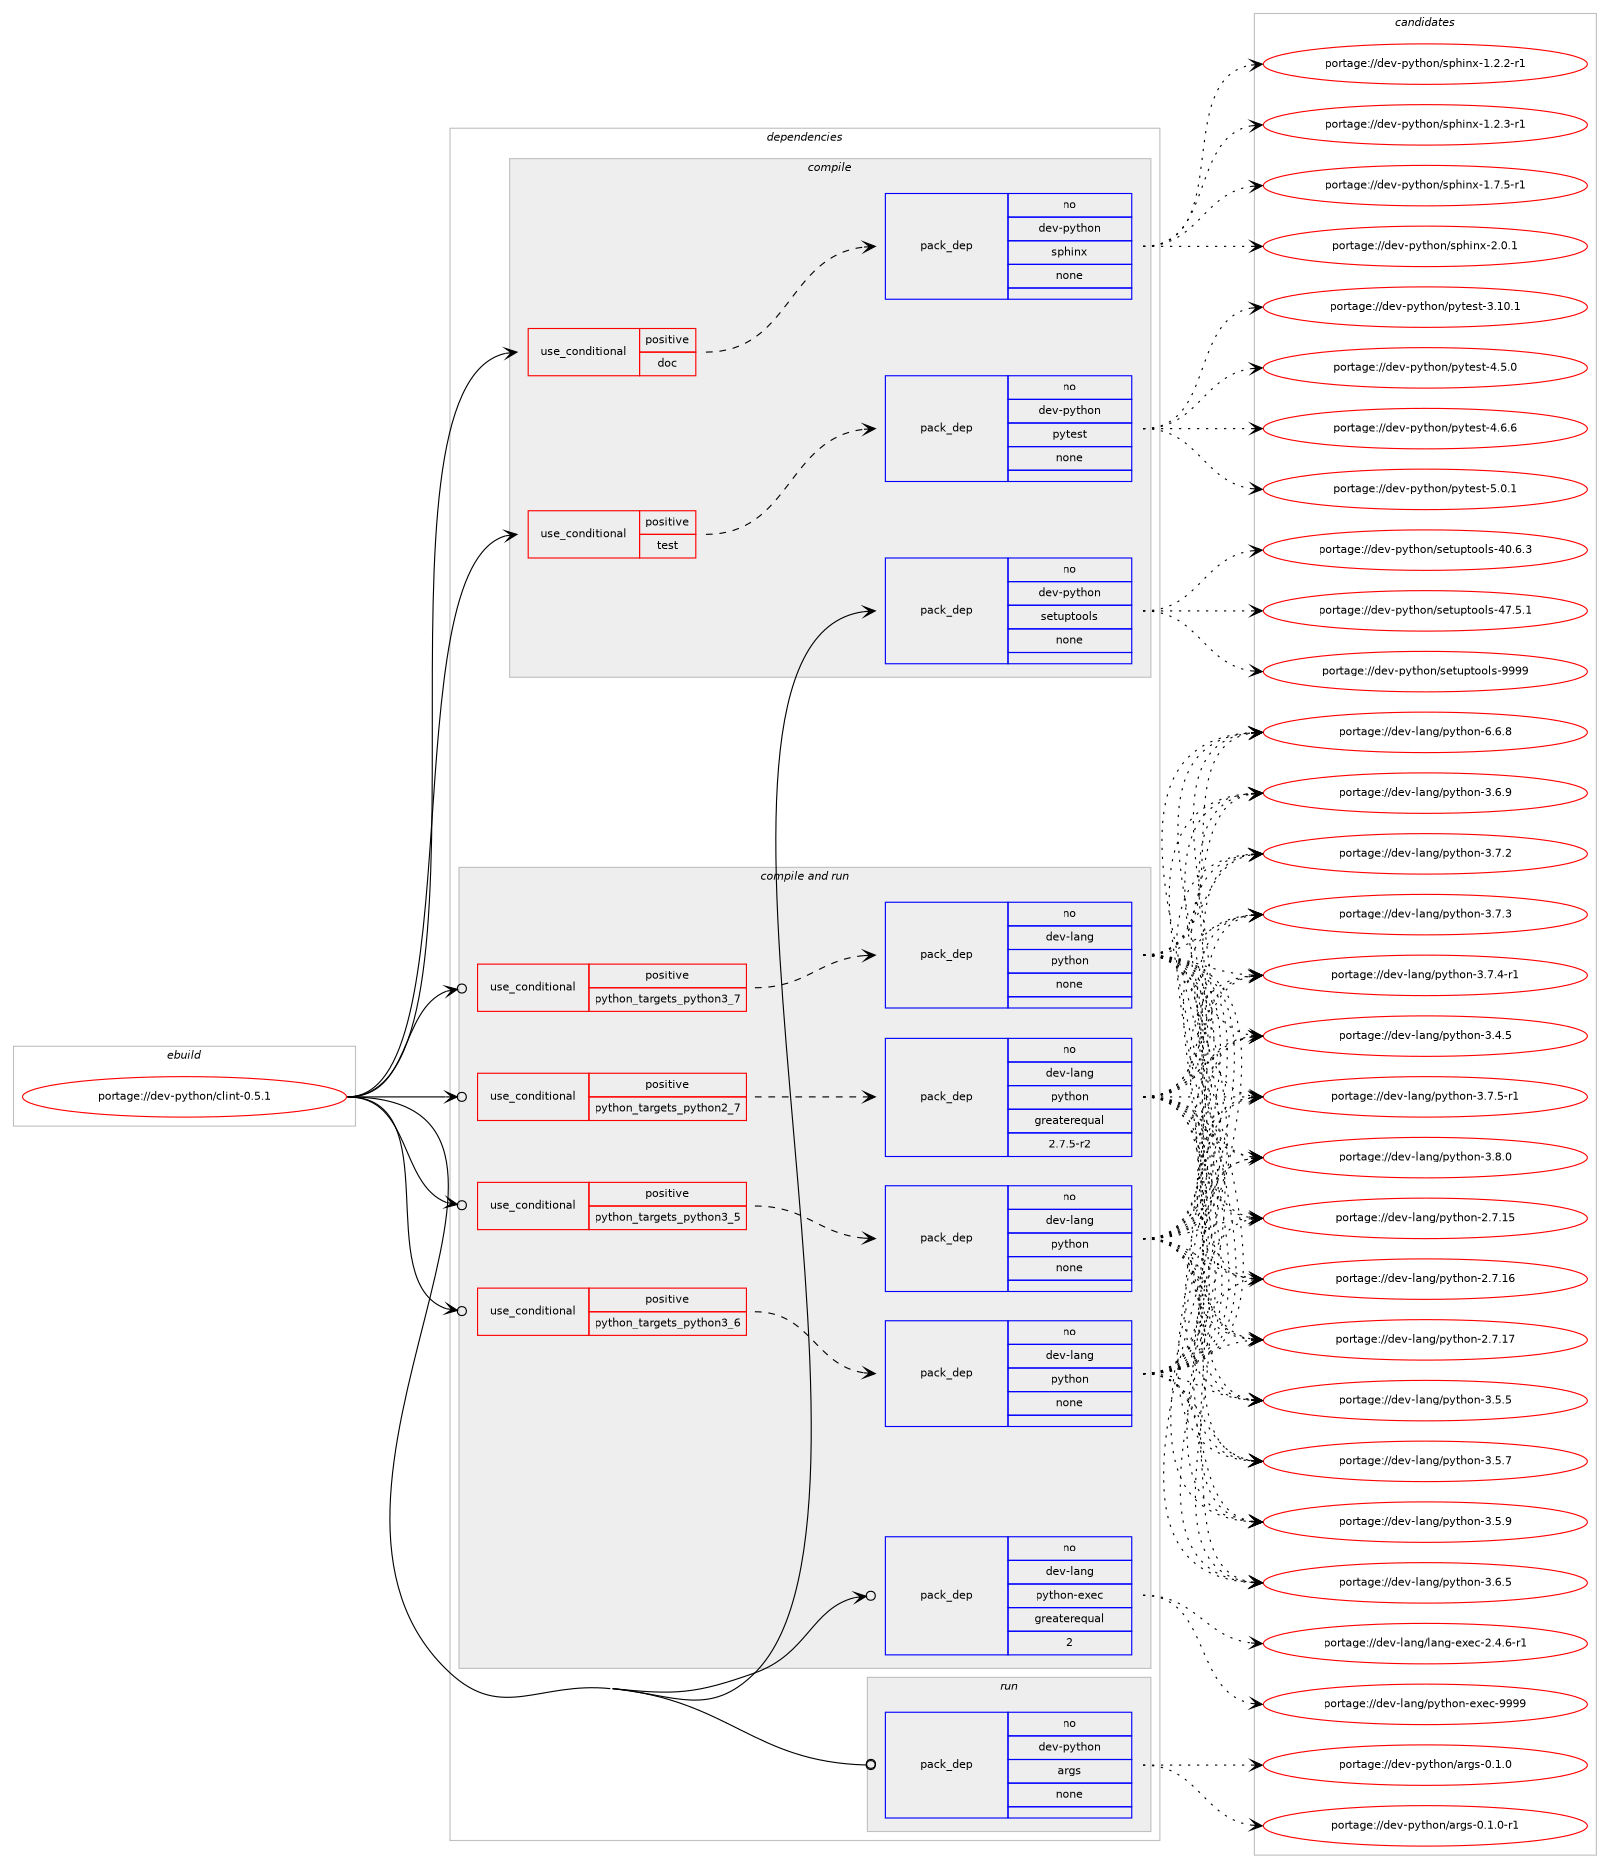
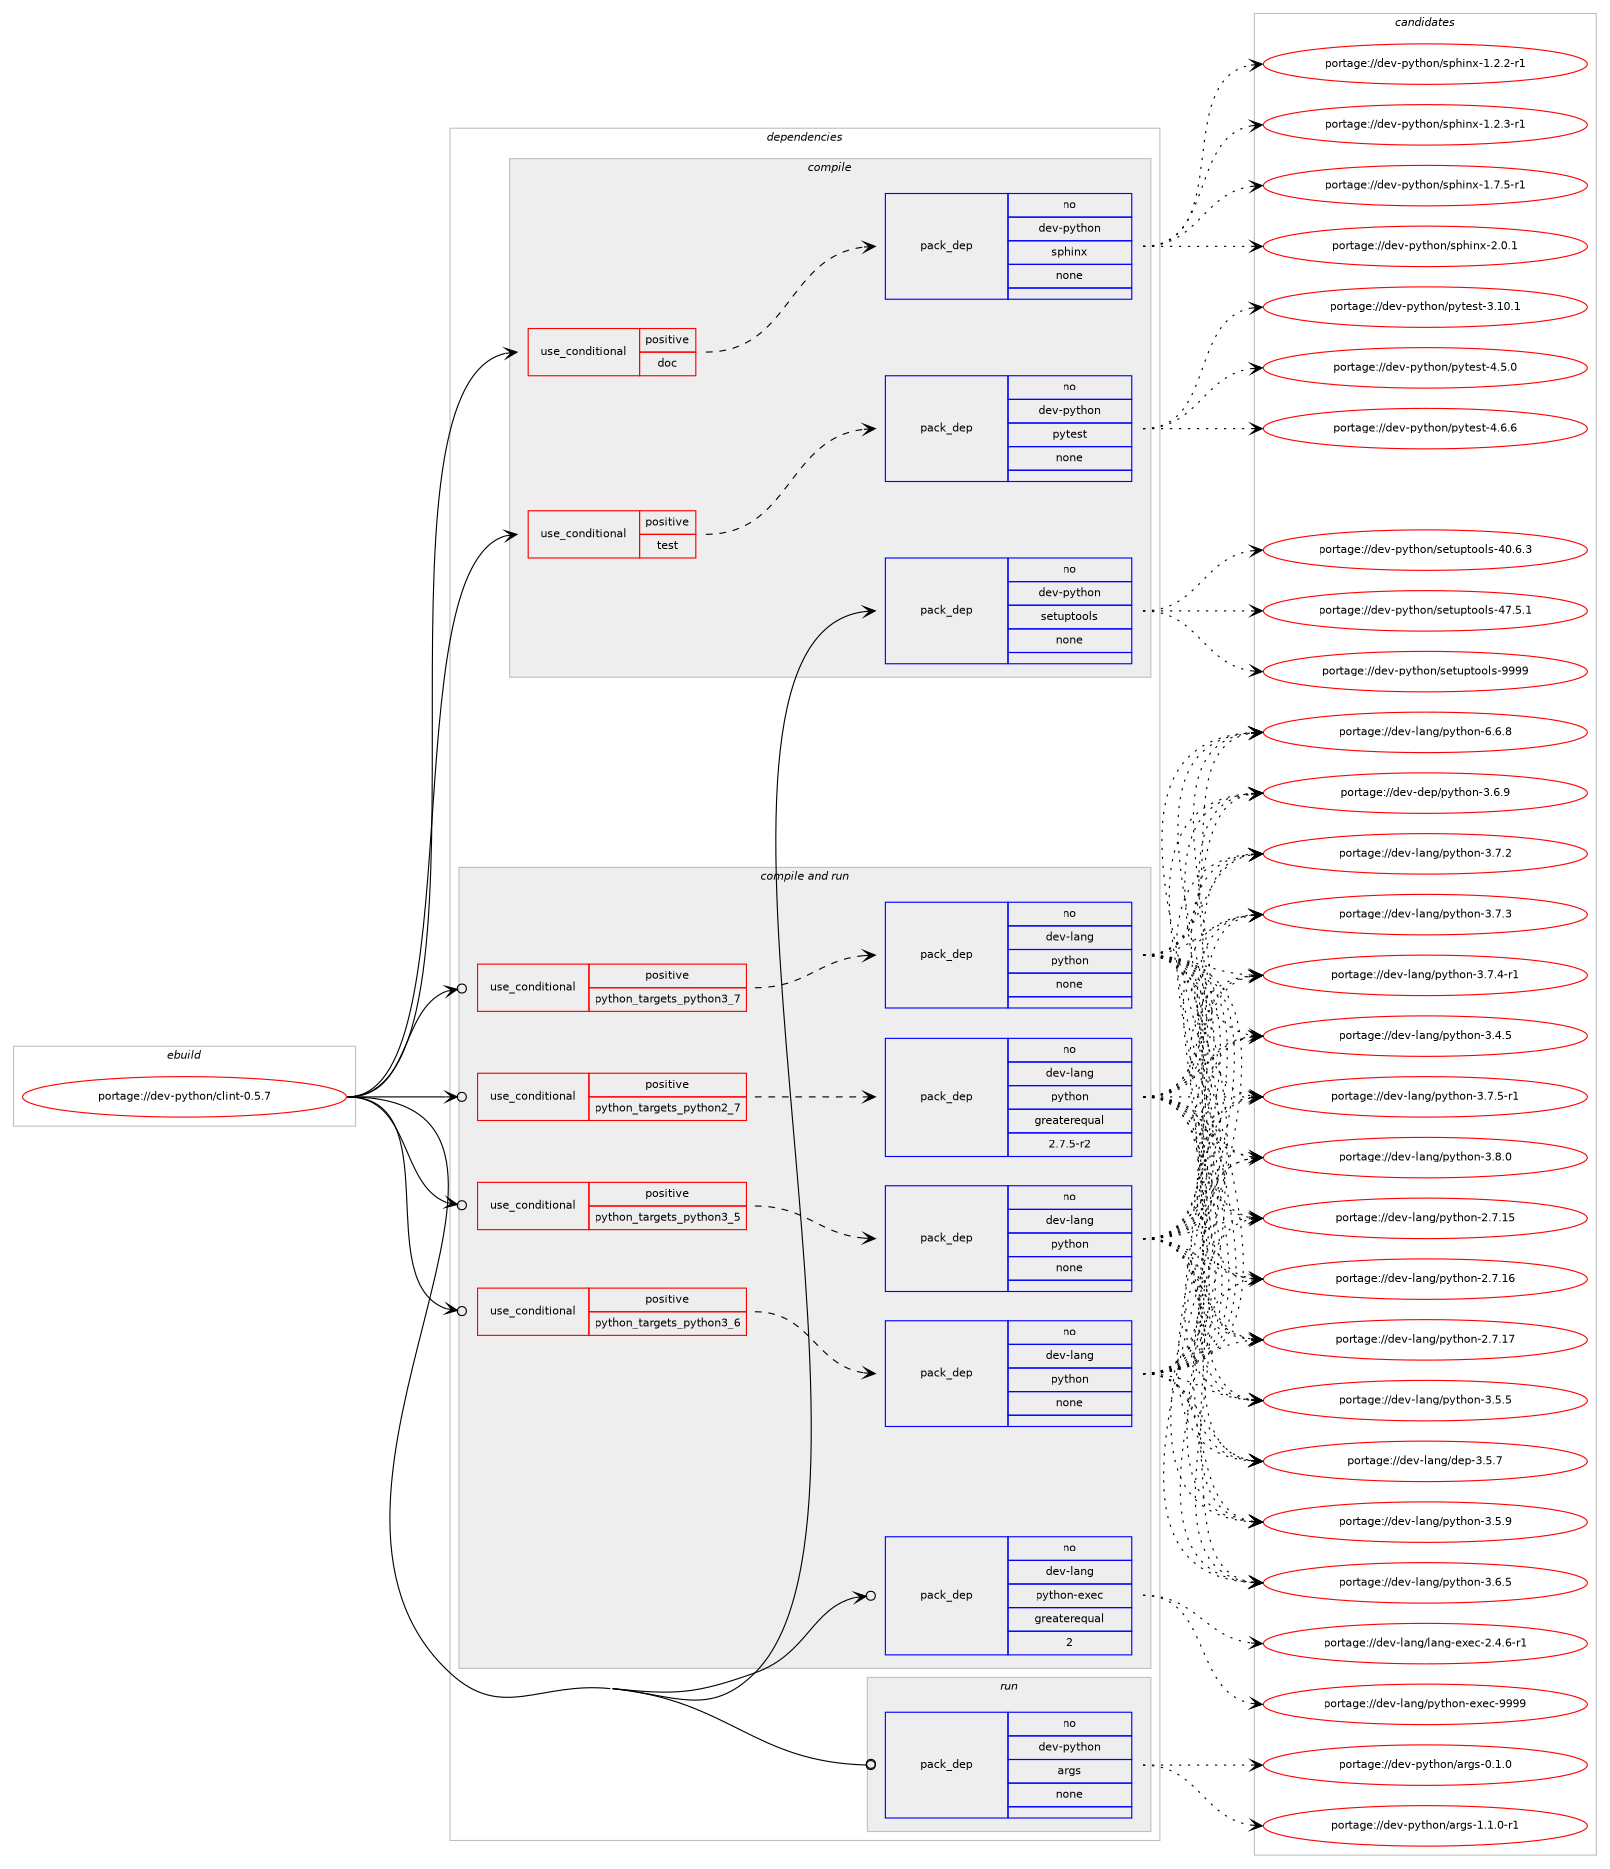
(1425, 489) -> none
(1425, 793) -> (1425, 793)
(184, 1097) -> (184, 1097)
(1425, 1461) -> (1425, 1461)
(1425, 1826) -> (1425, 1826)
